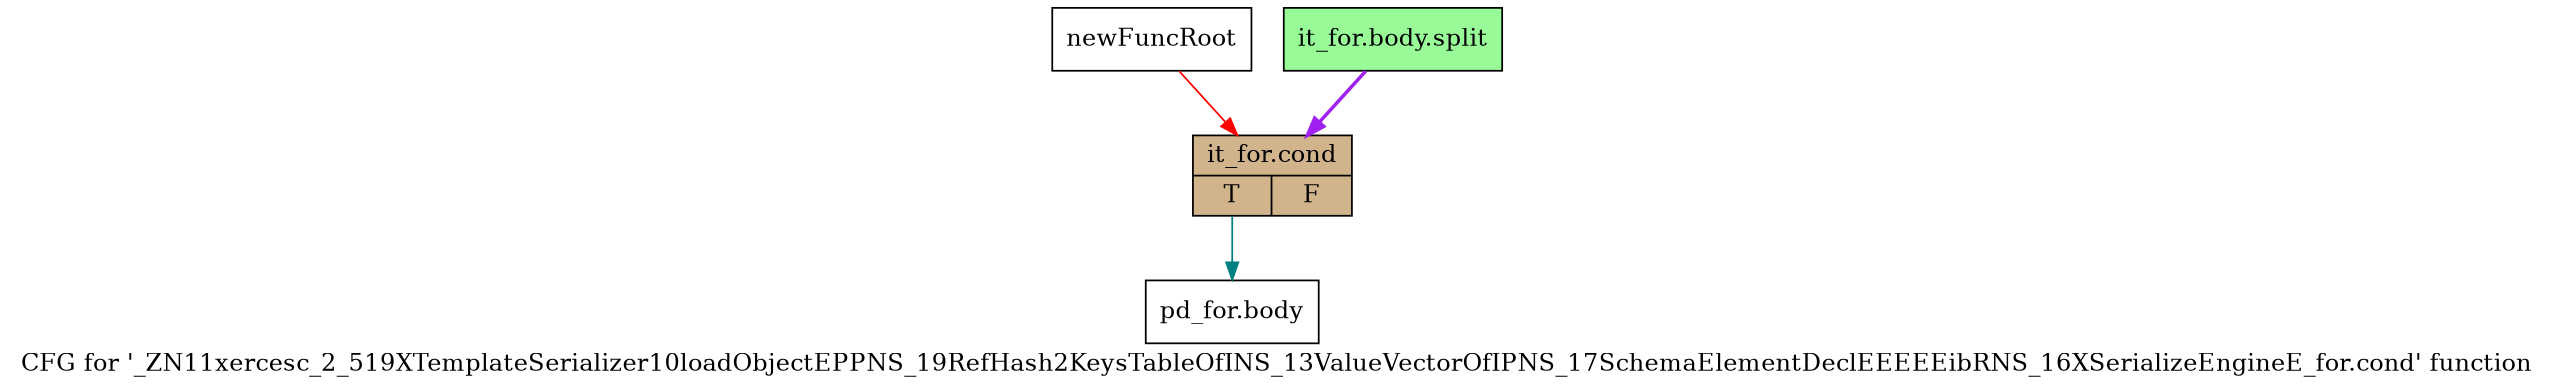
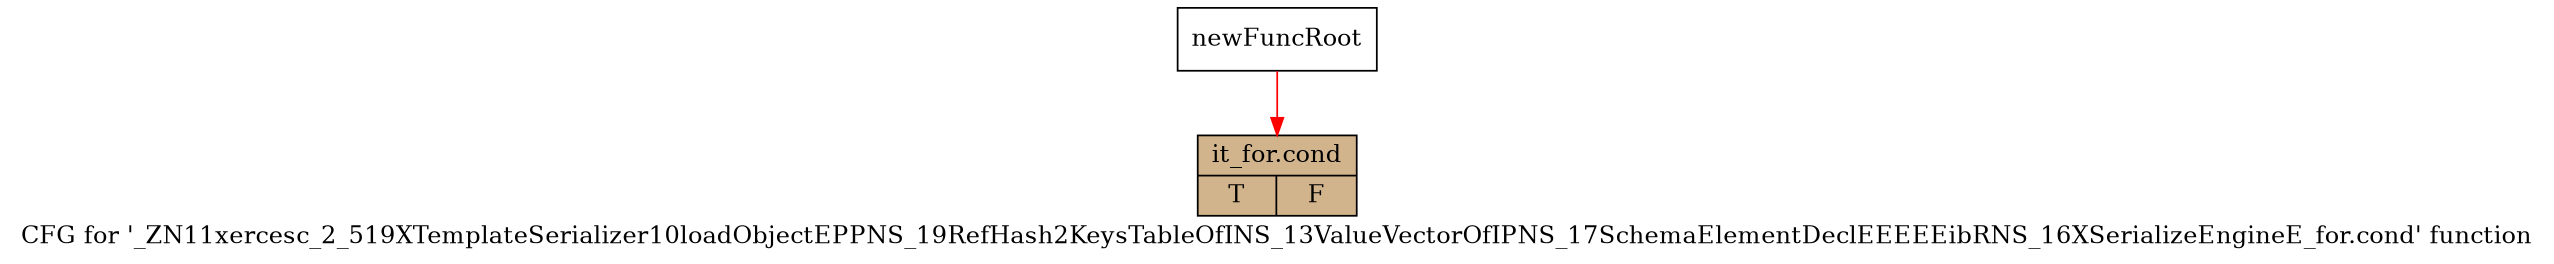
(1393, 39) -> none
(1232, 312) -> none
